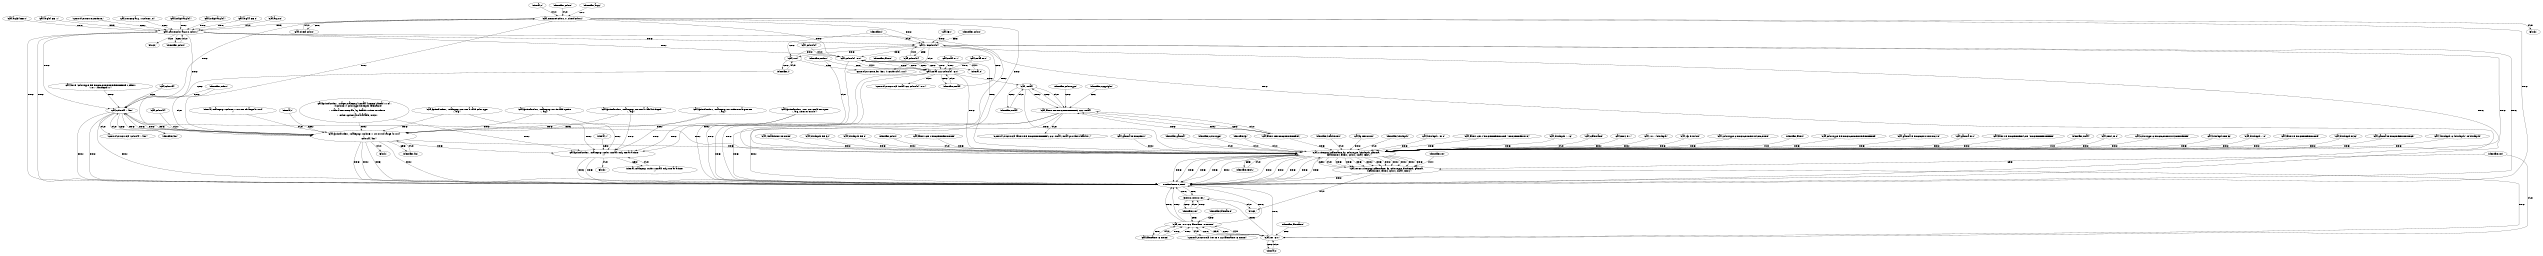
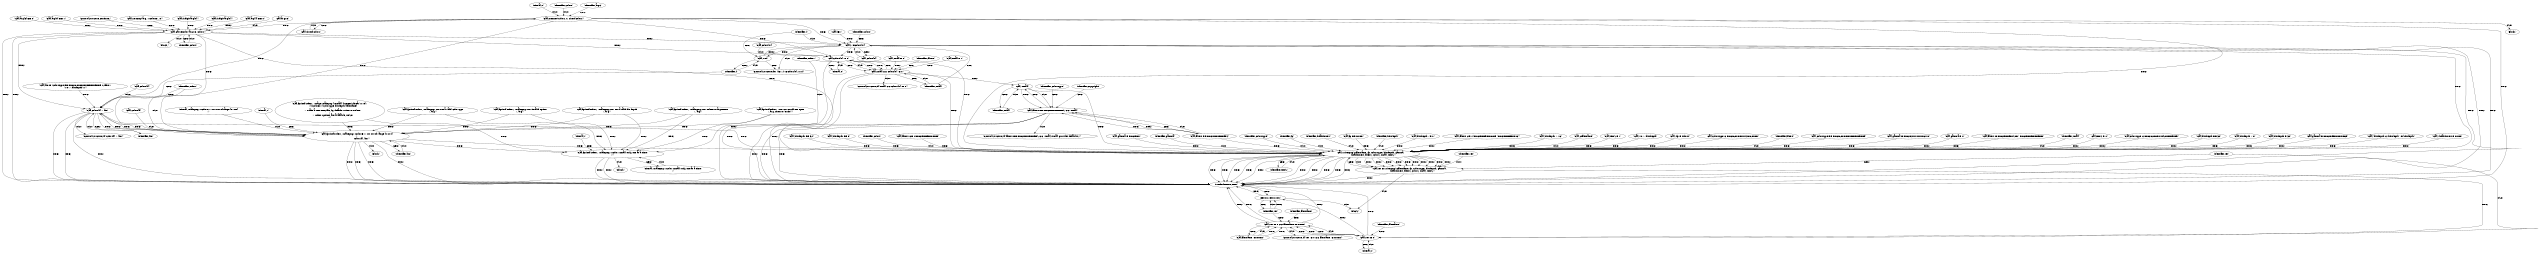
(2300, 136) -> none
